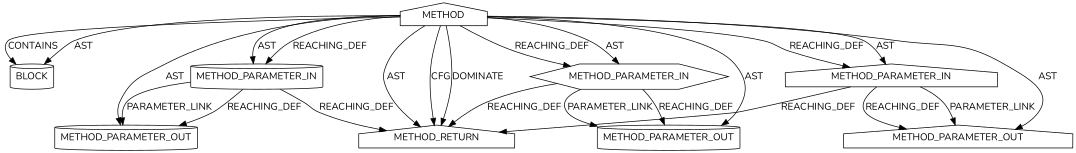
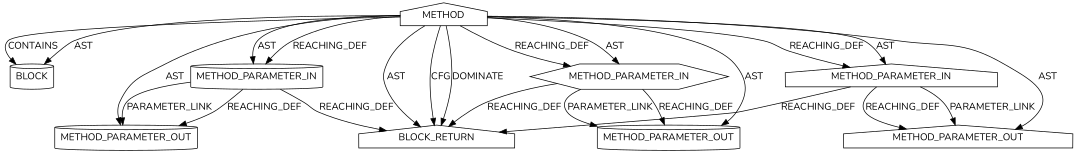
(437, 138) -> (437, 138)
